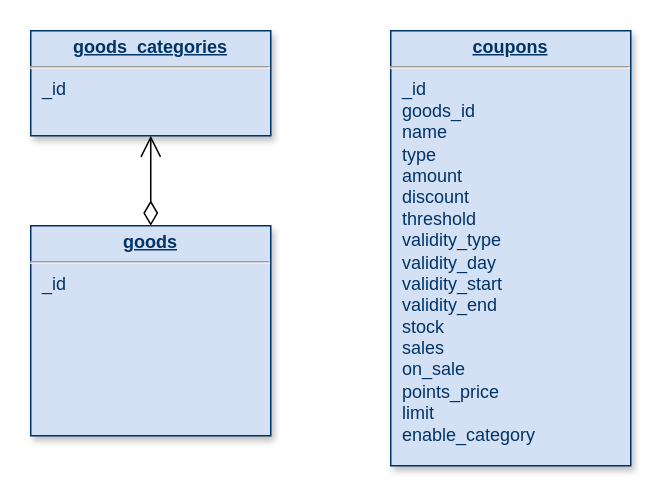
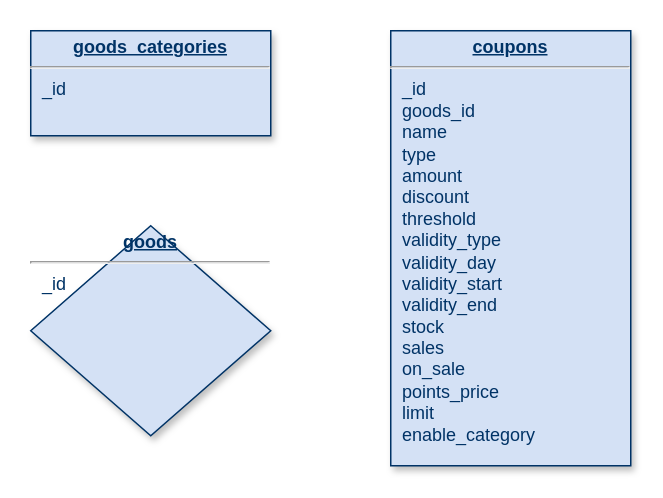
(151, 170) -> none
(151, 331) -> (151, 331)
